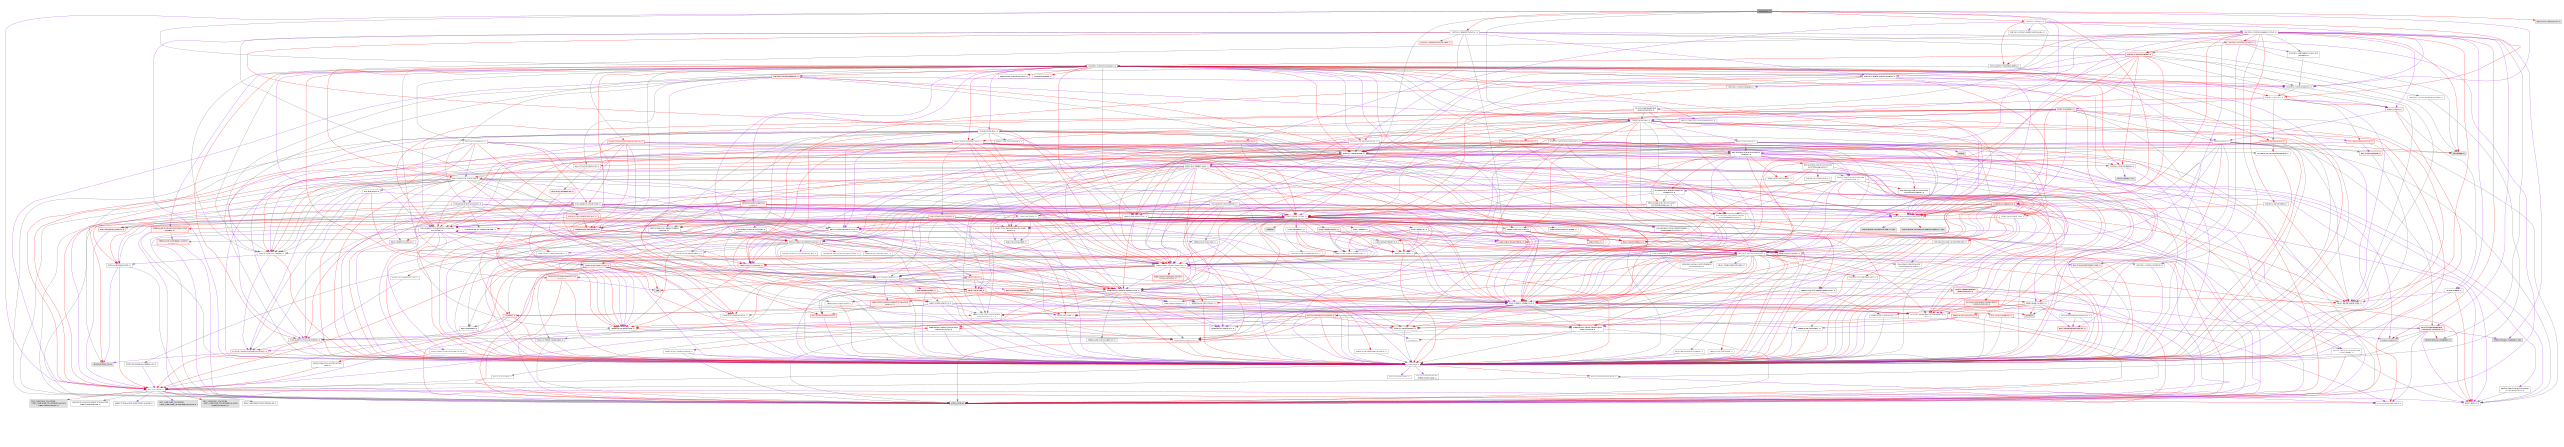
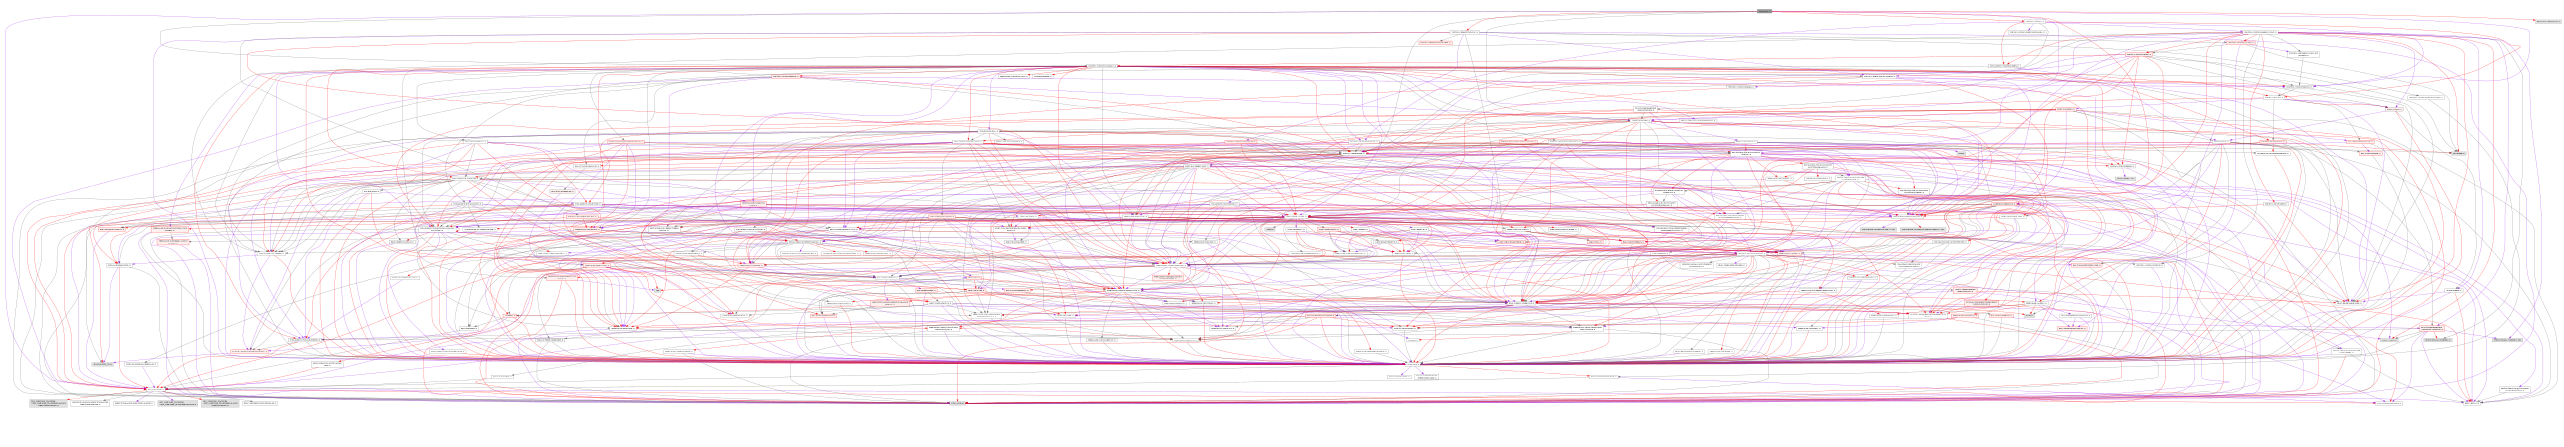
none -> (665, 355)
